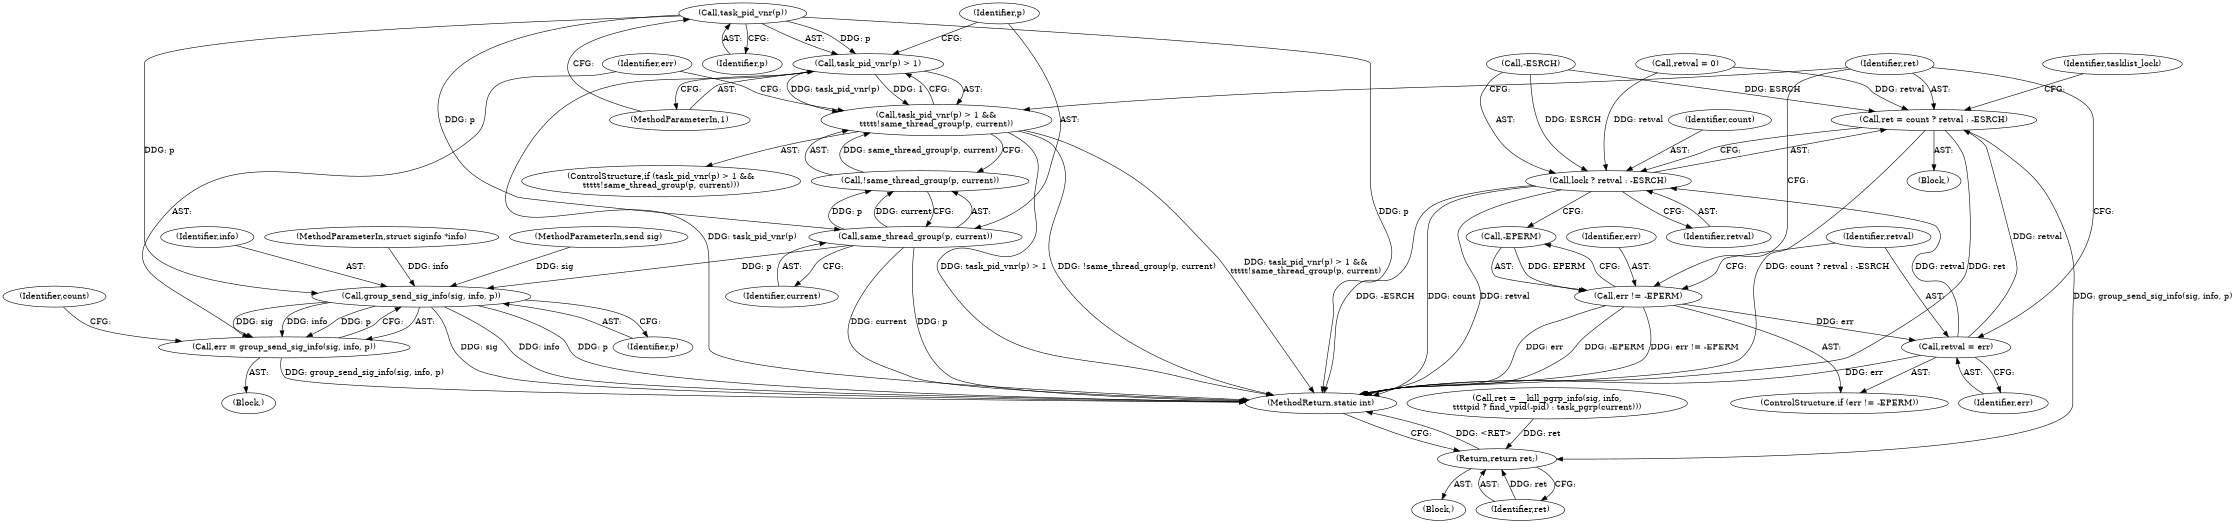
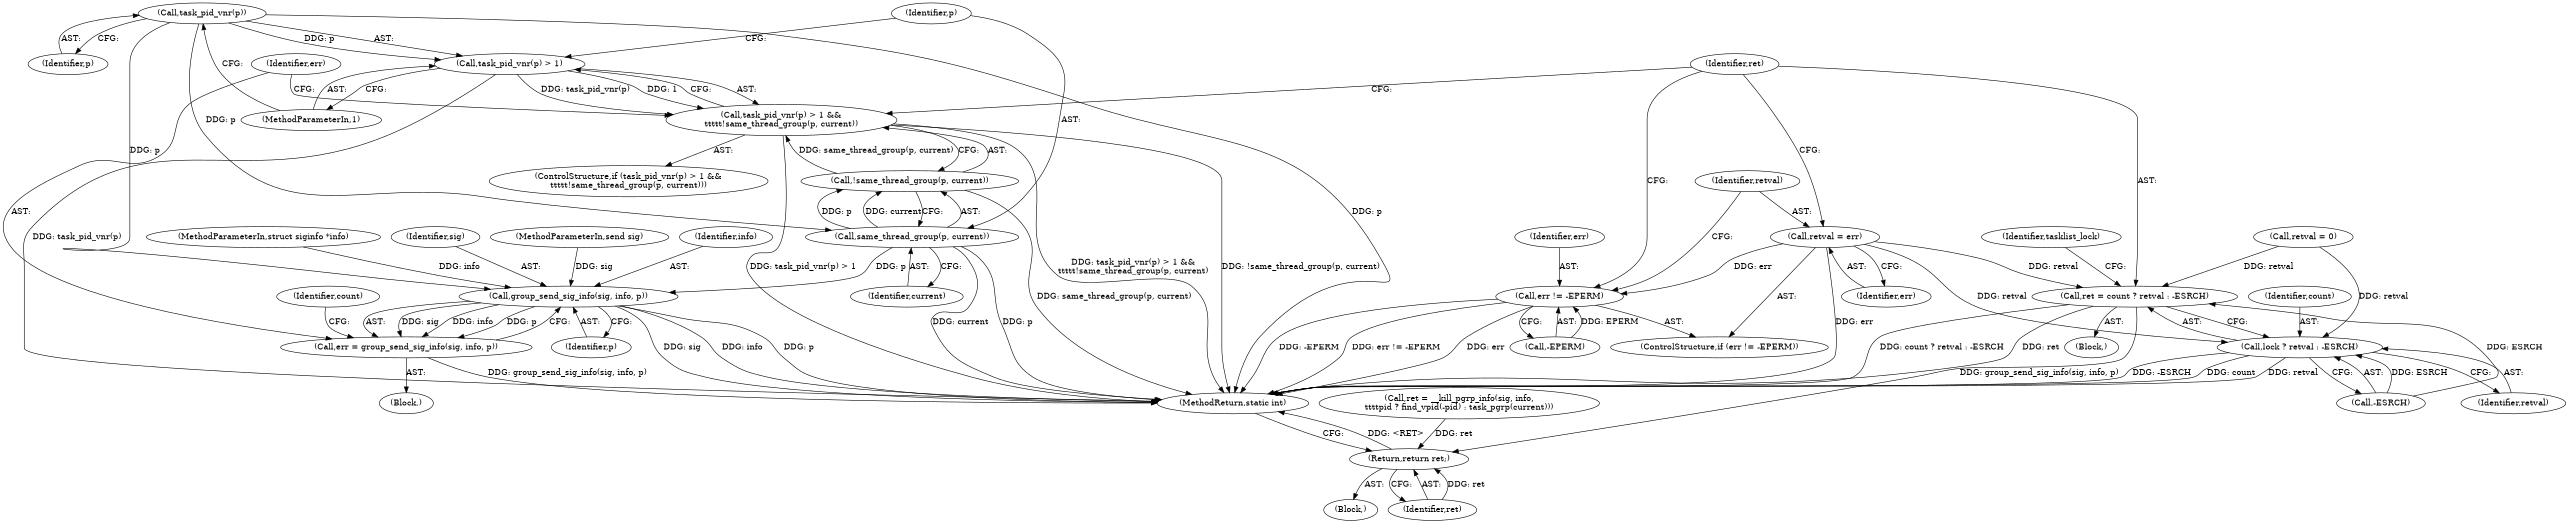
(1562, 208) -> (2331, 377)
none -> (436, 237)
none -> (1044, 315)
(1796, 322) -> (1708, 276)
